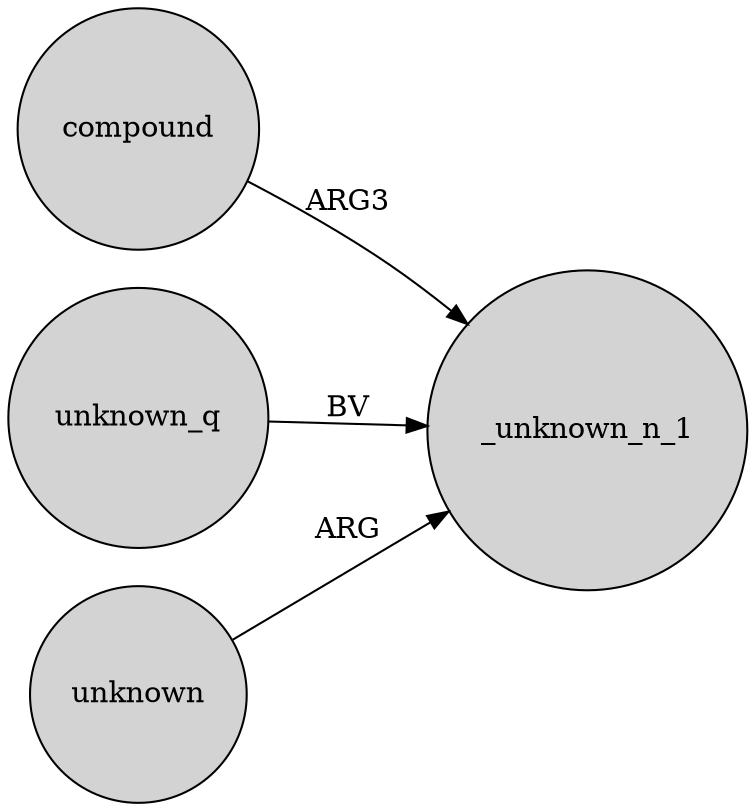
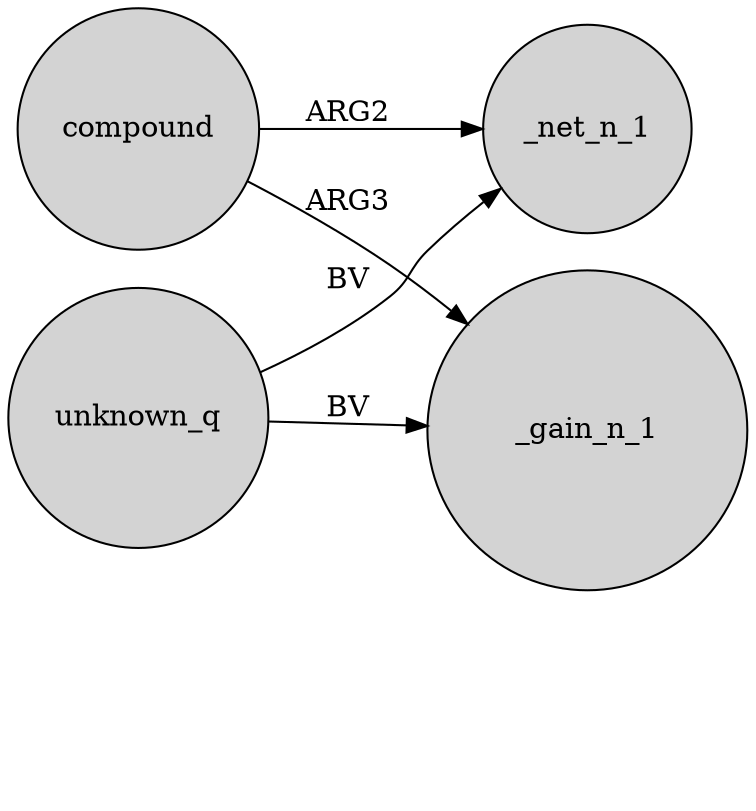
none -> (587, 129)
(587, 430) -> (587, 430)
(138, 694) -> none
